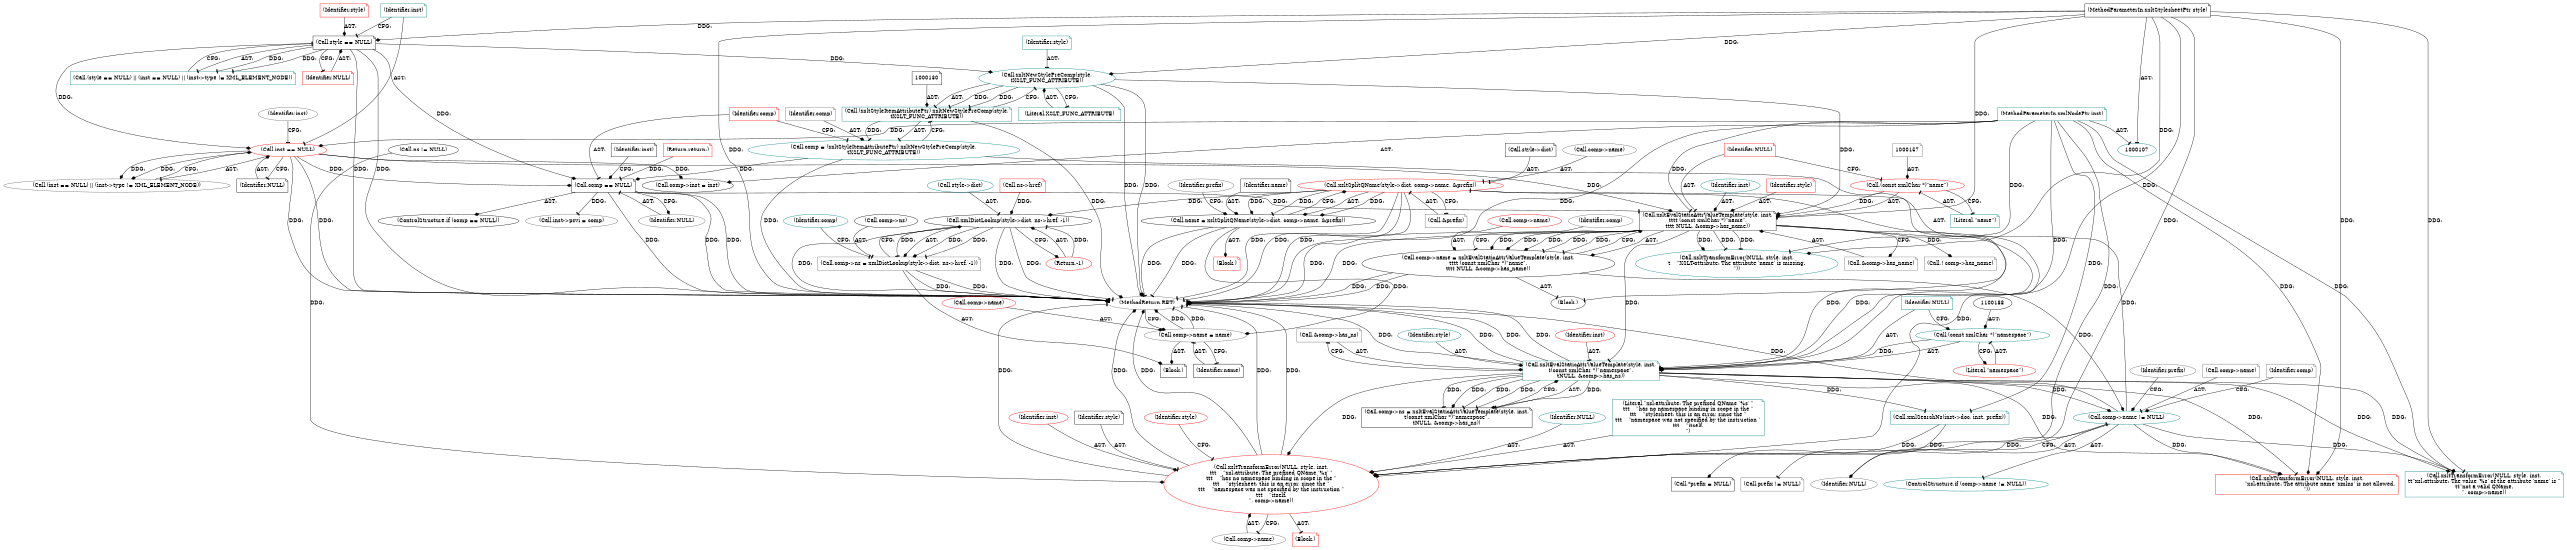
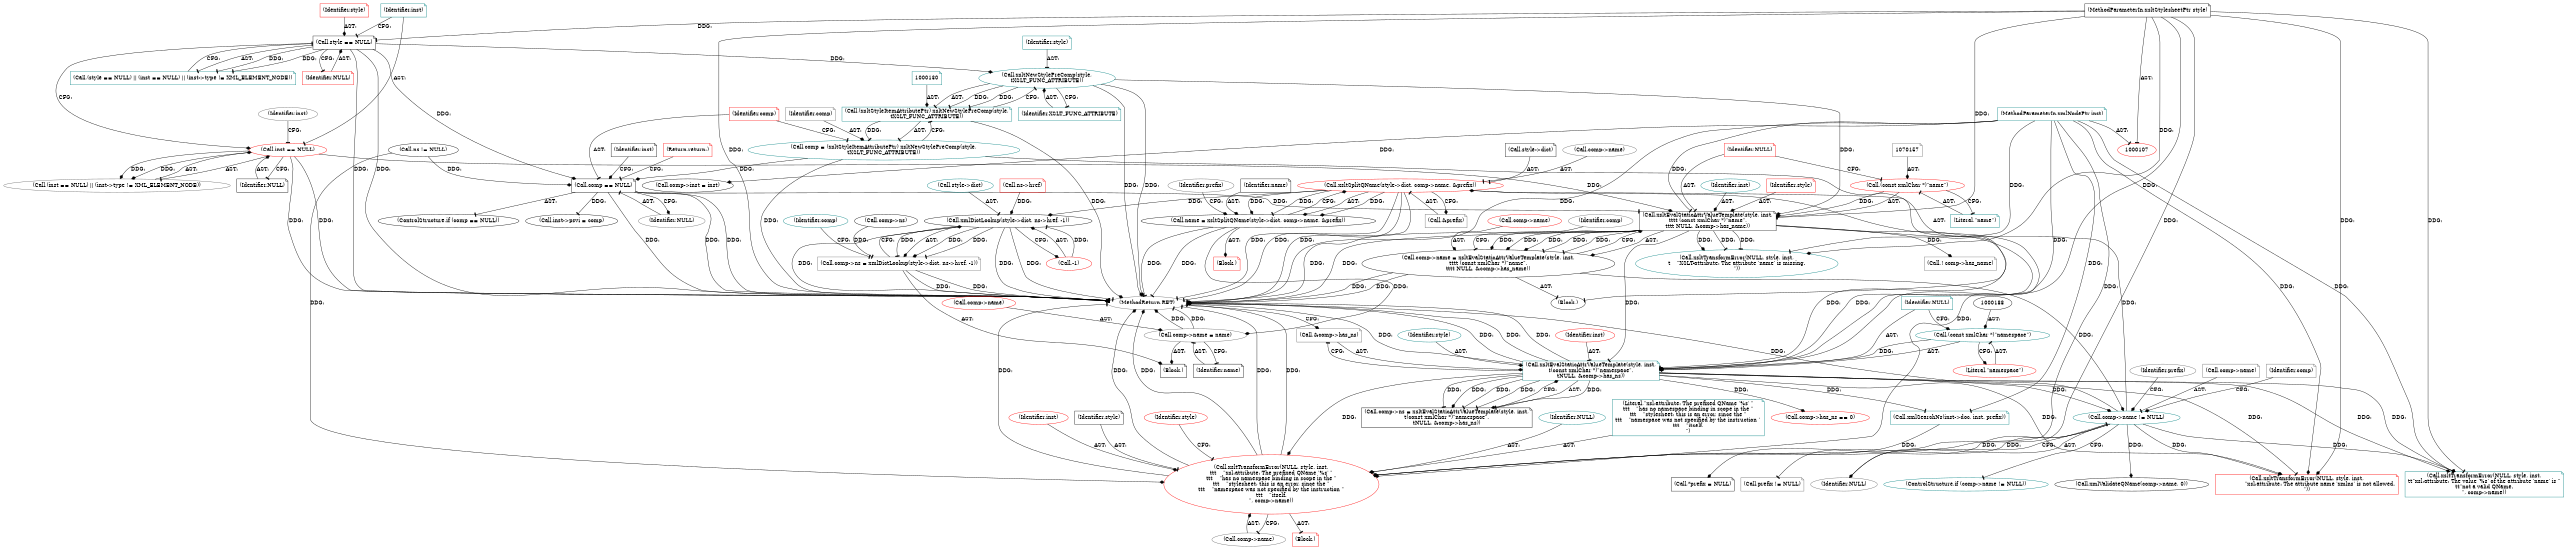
(1231, 16) -> (1231, 16)
(1599, 44) -> none
(927, 78) -> (927, 78)
(66, 98) -> (66, 98)
(1070, 114) -> (1070, 114)
(1159, 122) -> none
(1388, 150) -> (1388, 150)
(1907, 150) -> (1907, 150)
(2137, 150) -> (2137, 150)
(500, 161) -> none
(192, 169) -> (192, 169)
(657, 169) -> (657, 169)
(430, 183) -> (494, 181)
(1441, 199) -> (1441, 199)
(526, 203) -> (526, 203)
(572, 221) -> (572, 221)
(1912, 222) -> (1912, 222)
(862, 240) -> (862, 240)
(1069, 264) -> (1069, 264)
(1881, 264) -> none
(1993, 303) -> (1993, 303)
(1148, 323) -> (1251, 310)
none -> (1820, 418)
(2098, 445) -> (2098, 445)
(1799, 451) -> (1999, 438)
none -> (2132, 484)
